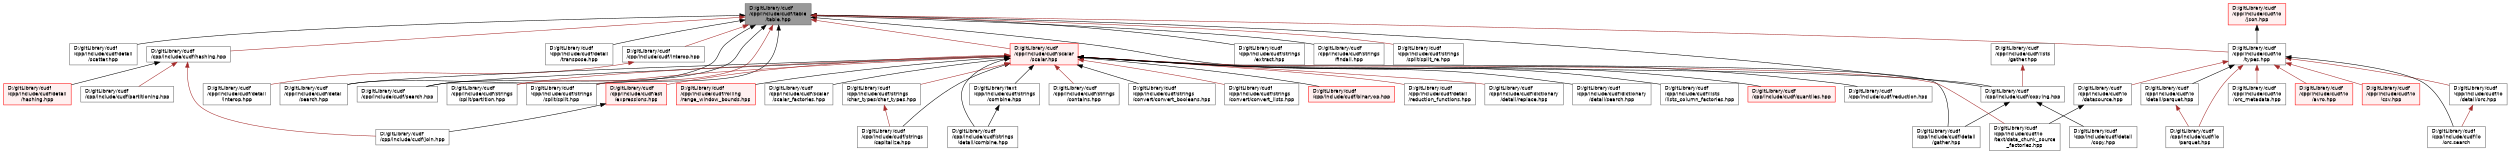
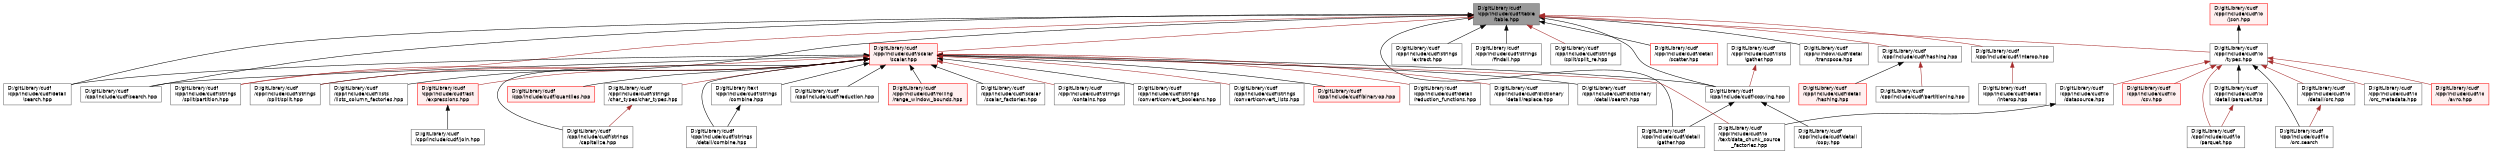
(103, 54) -> (1684, 54)
(579, 54) -> (1834, 54)
(265, 127) -> none
